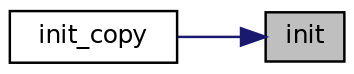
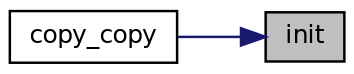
(93, 37) -> (93, 37)
